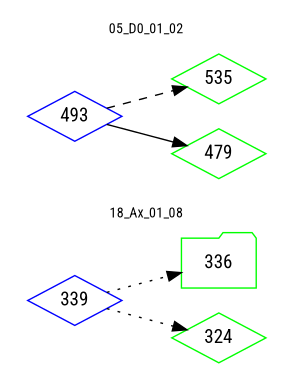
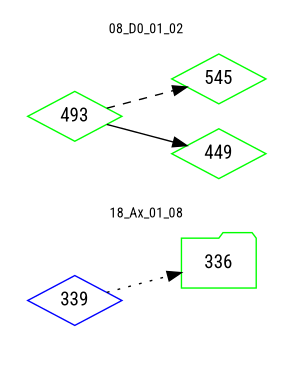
(147, 30) -> (147, 30)
(219, 79) -> (219, 79)
(75, 116) -> (75, 116)
(219, 154) -> (219, 154)
(219, 338) -> none
